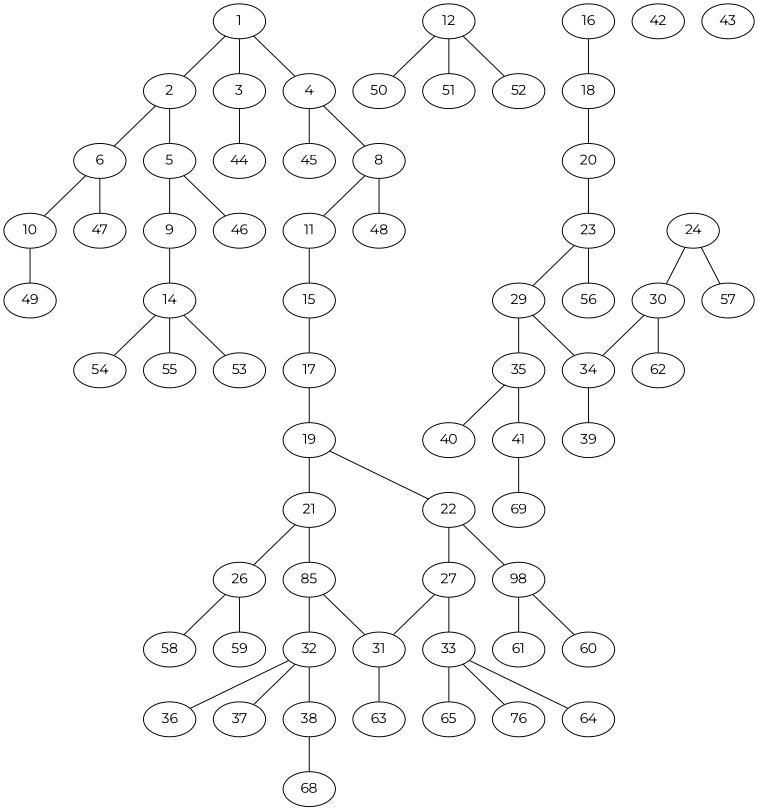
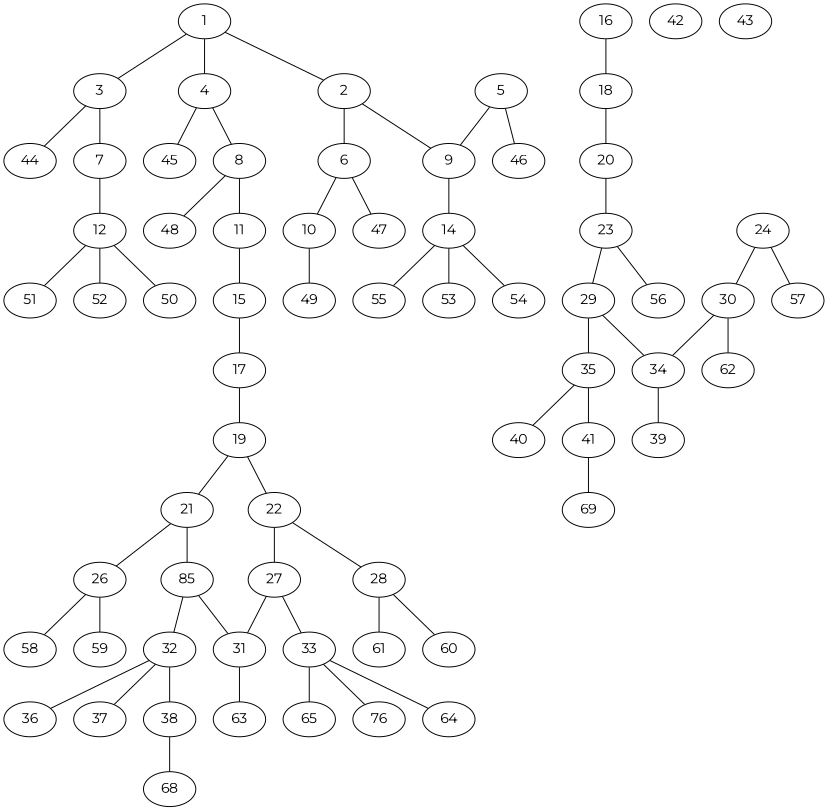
(170, 126) -> (397, 126)
none -> (100, 161)
(519, 580) -> (379, 580)
